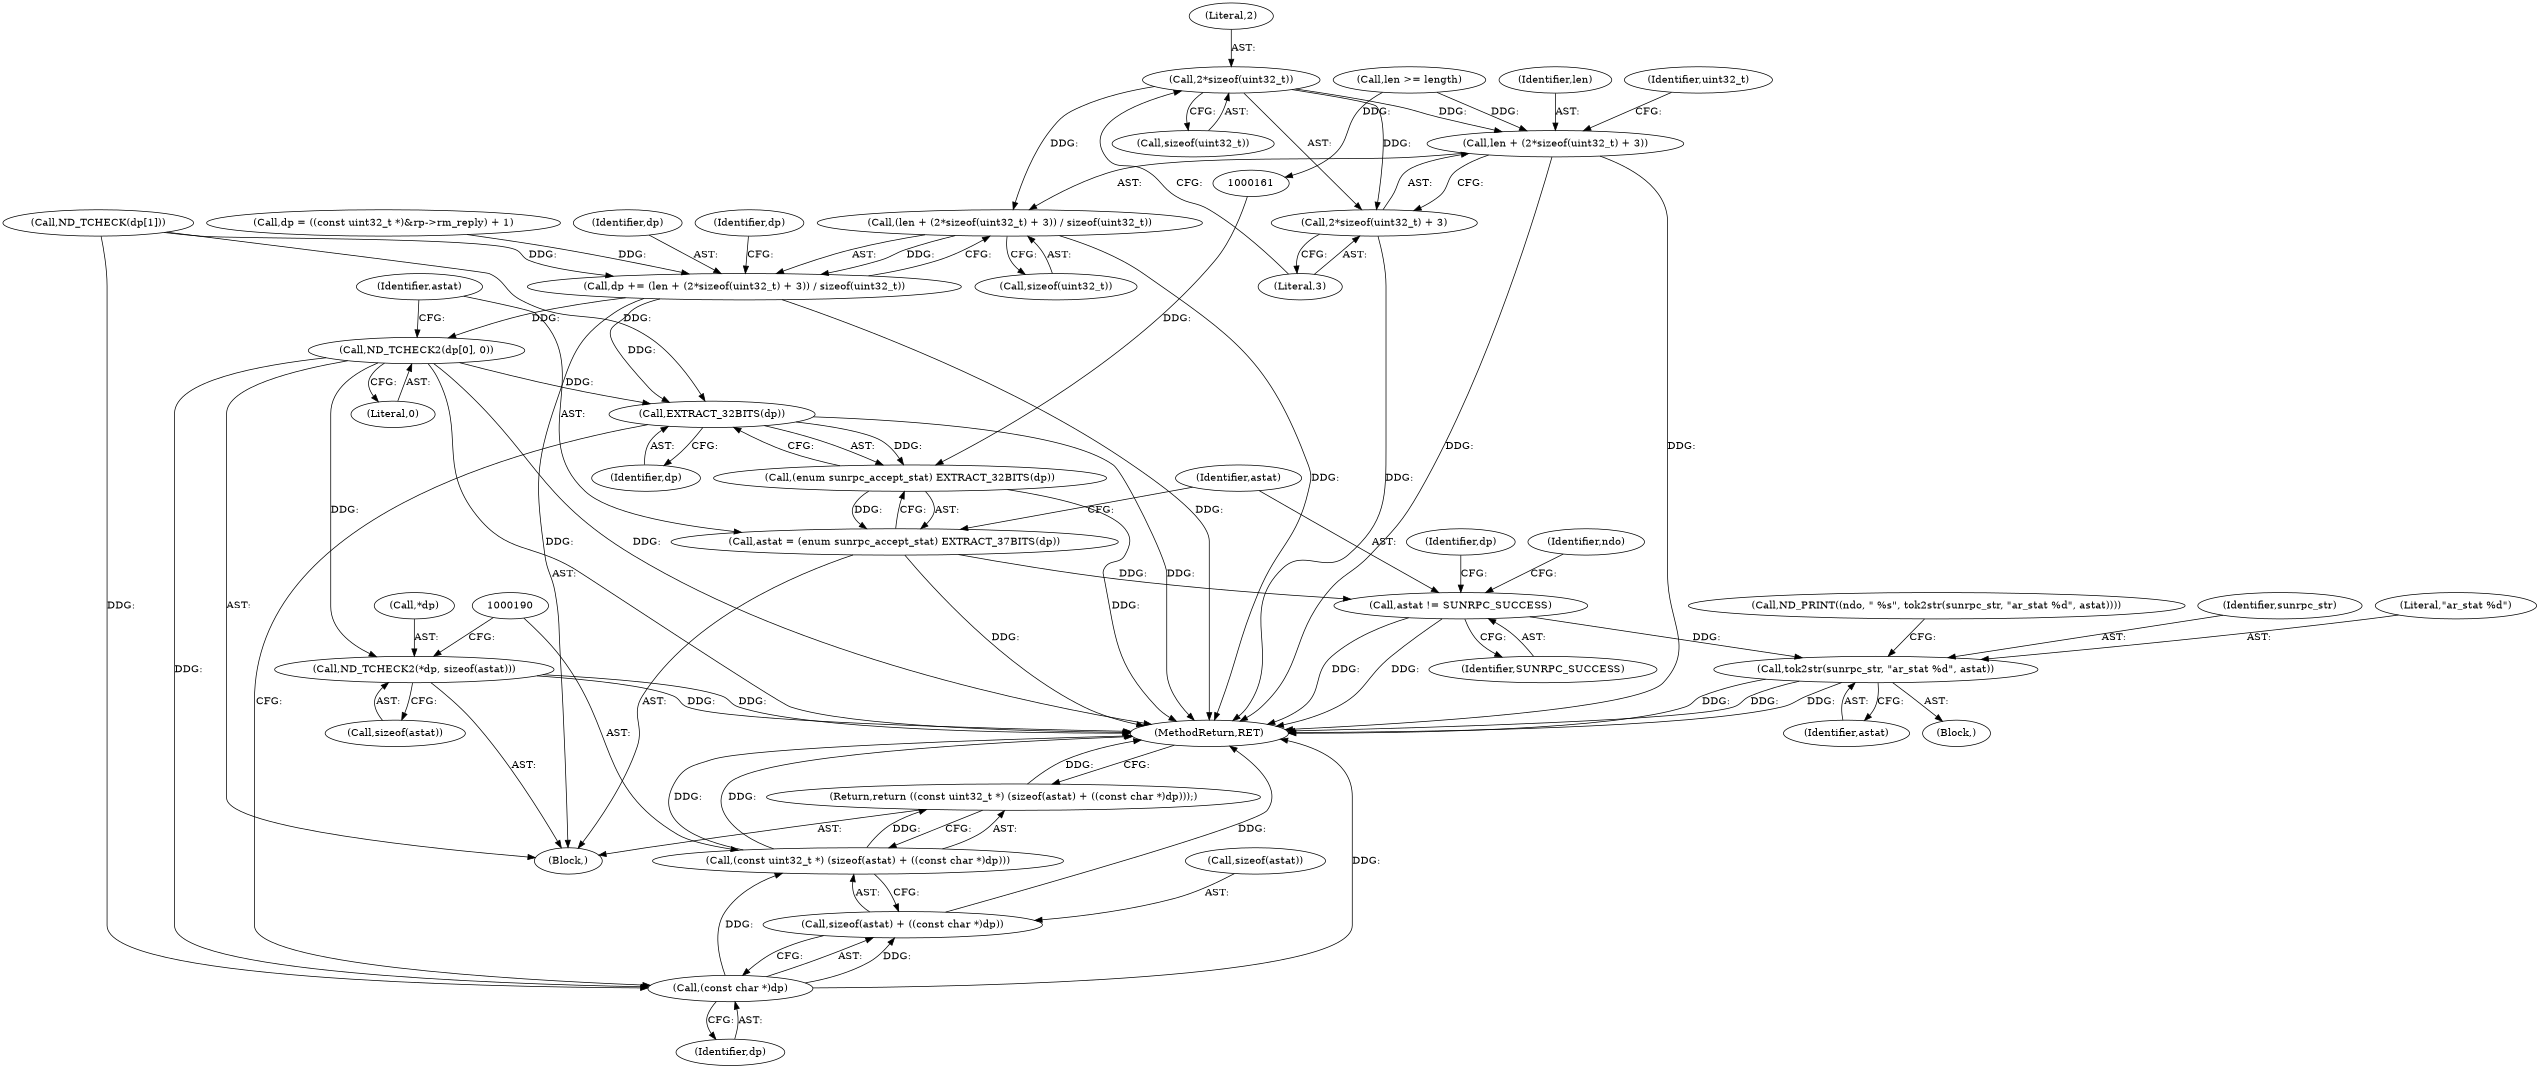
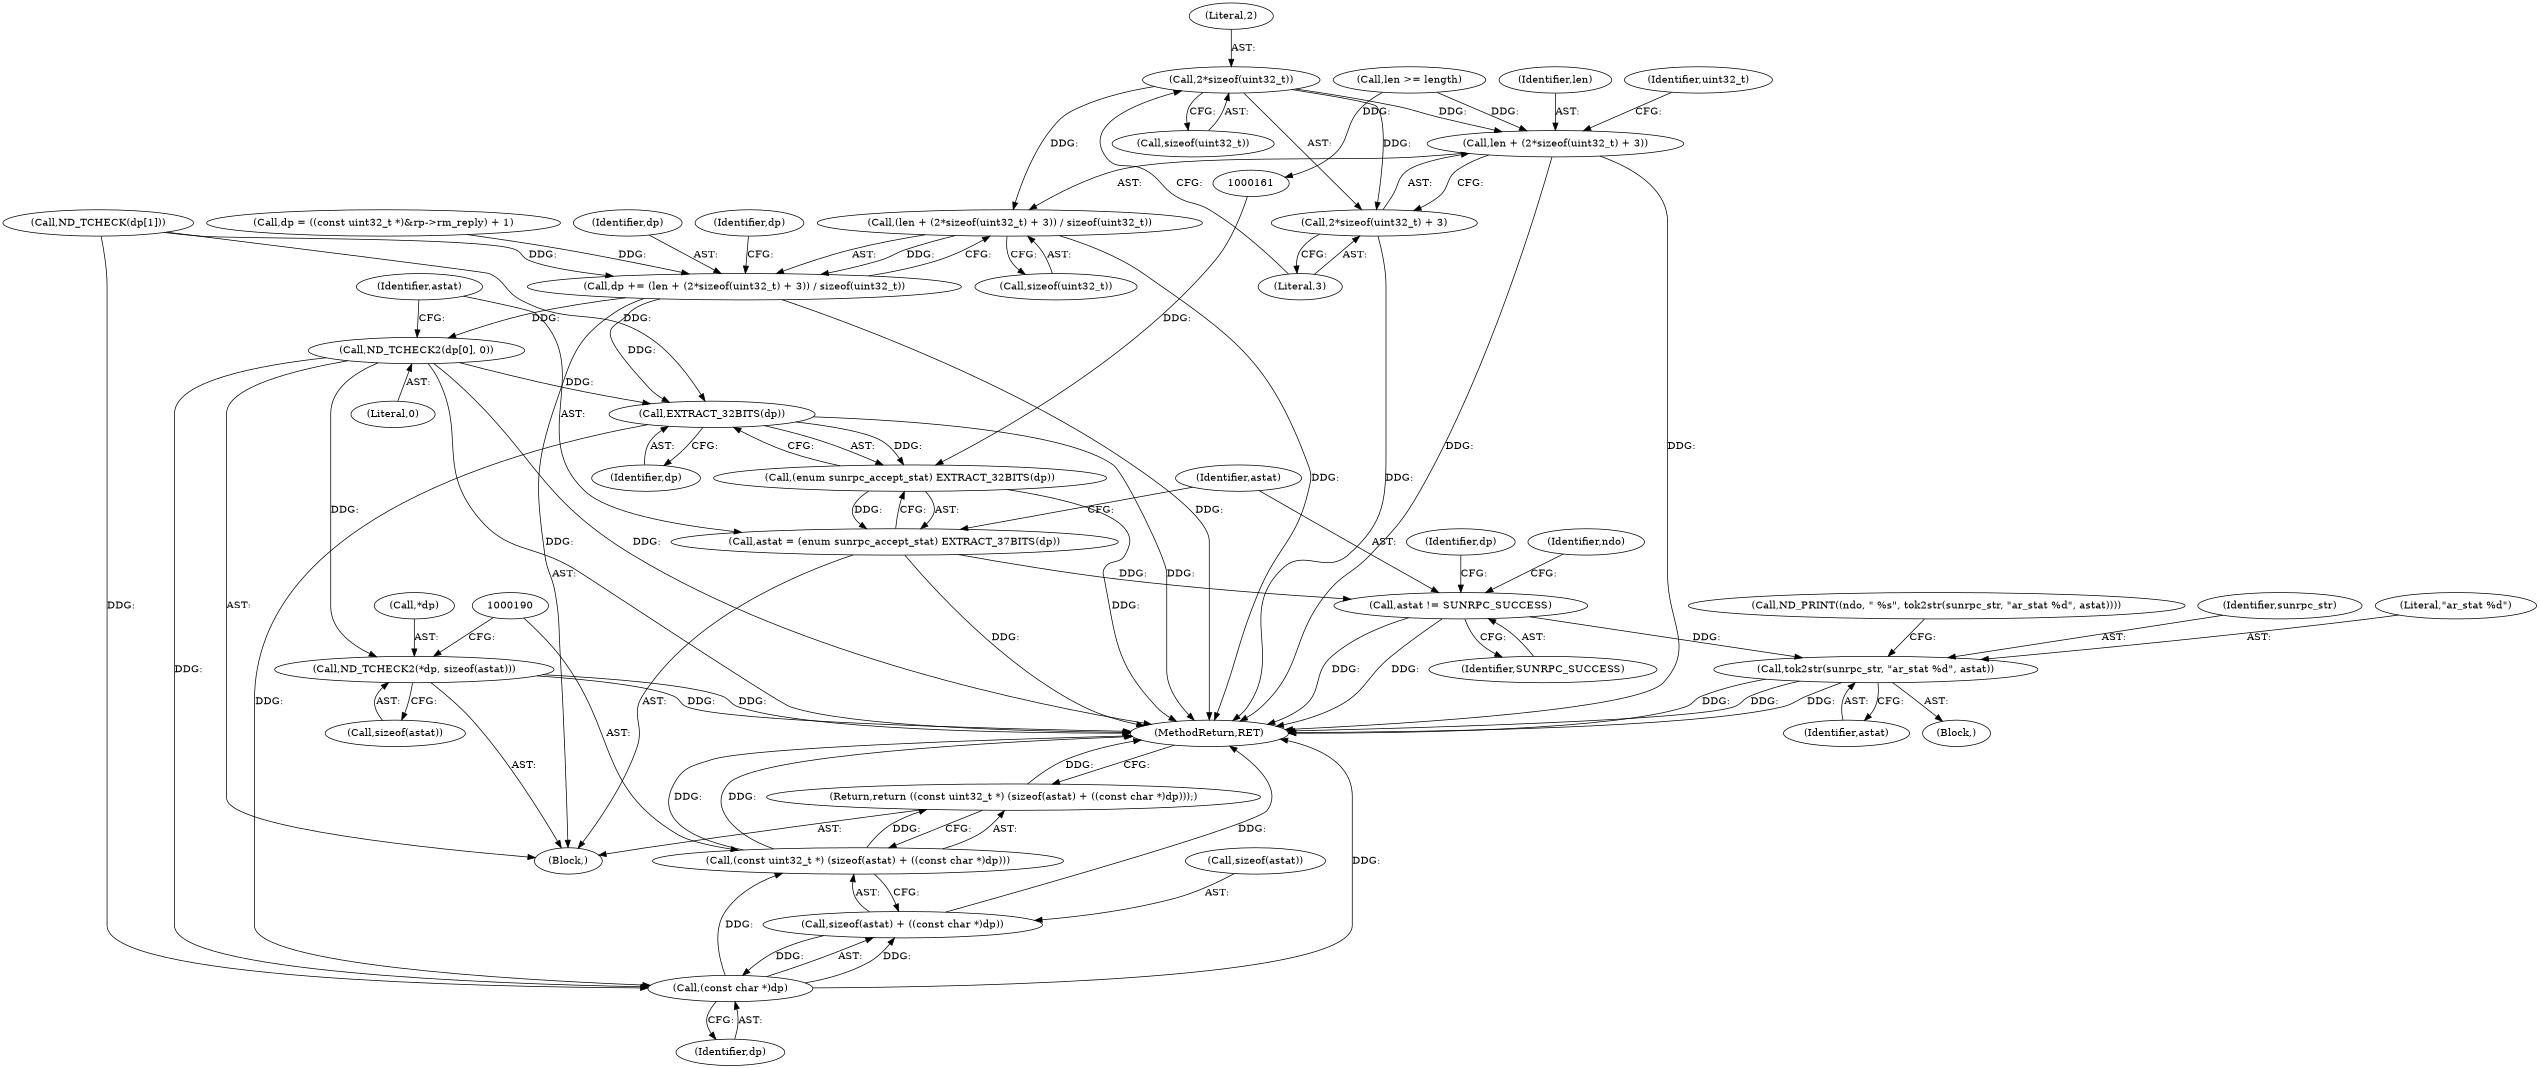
(370, 377) -> none
(271, 701) -> (271, 701)
(792, 957) -> (792, 957)
